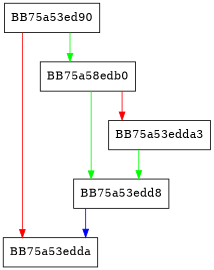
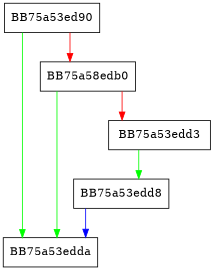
(70, 43) -> (70, 43)
(22, 131) -> (22, 131)
(91, 131) -> (57, 160)
(160, 135) -> (160, 135)
